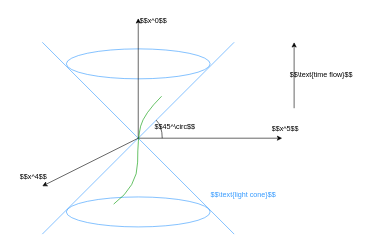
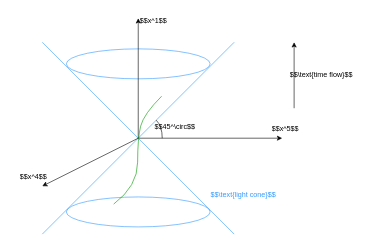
(154, 21) -> (154, 21)
